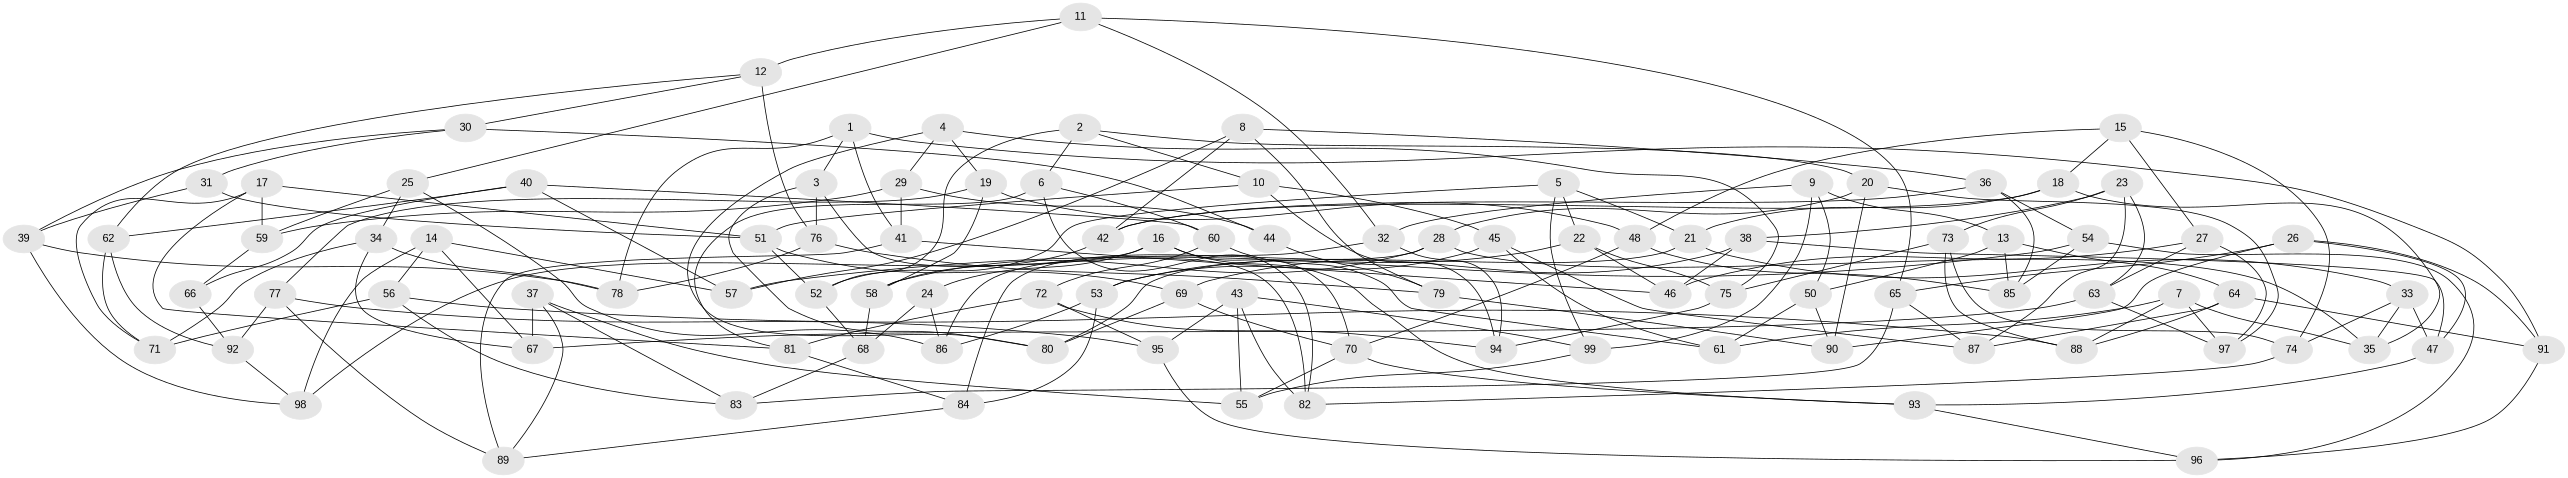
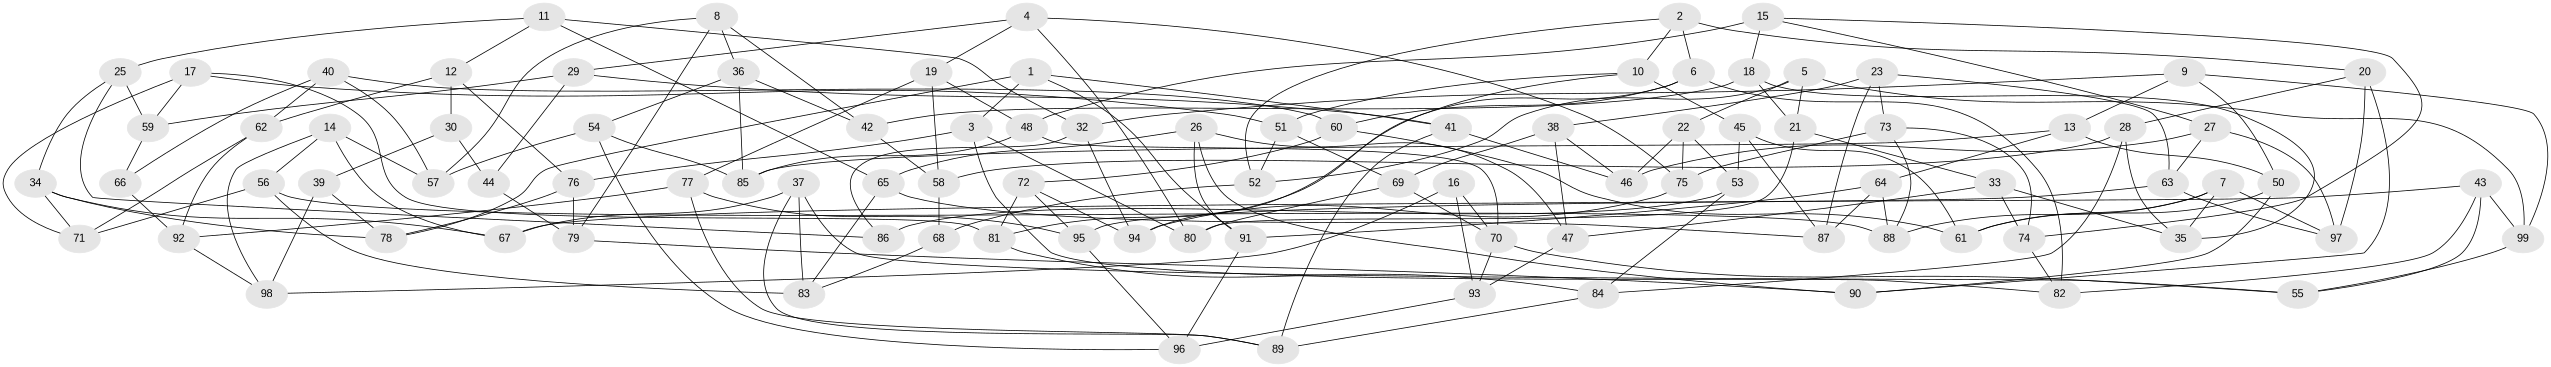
(207, 183) -> none
(927, 294) -> none
